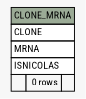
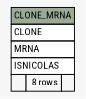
(45, 82) -> (45, 82)
